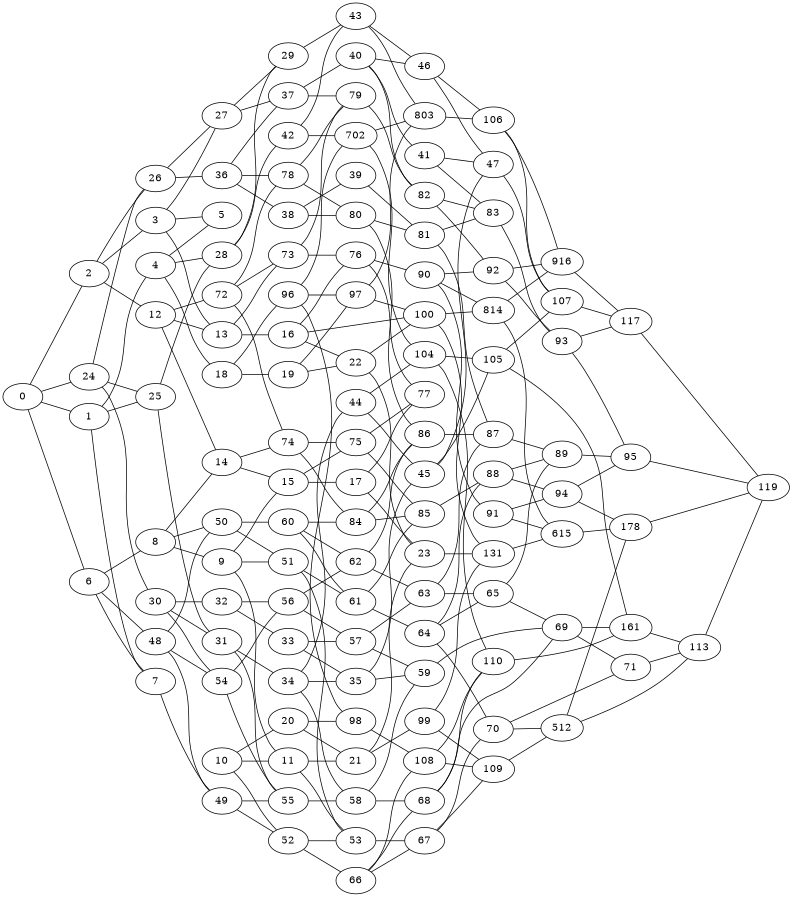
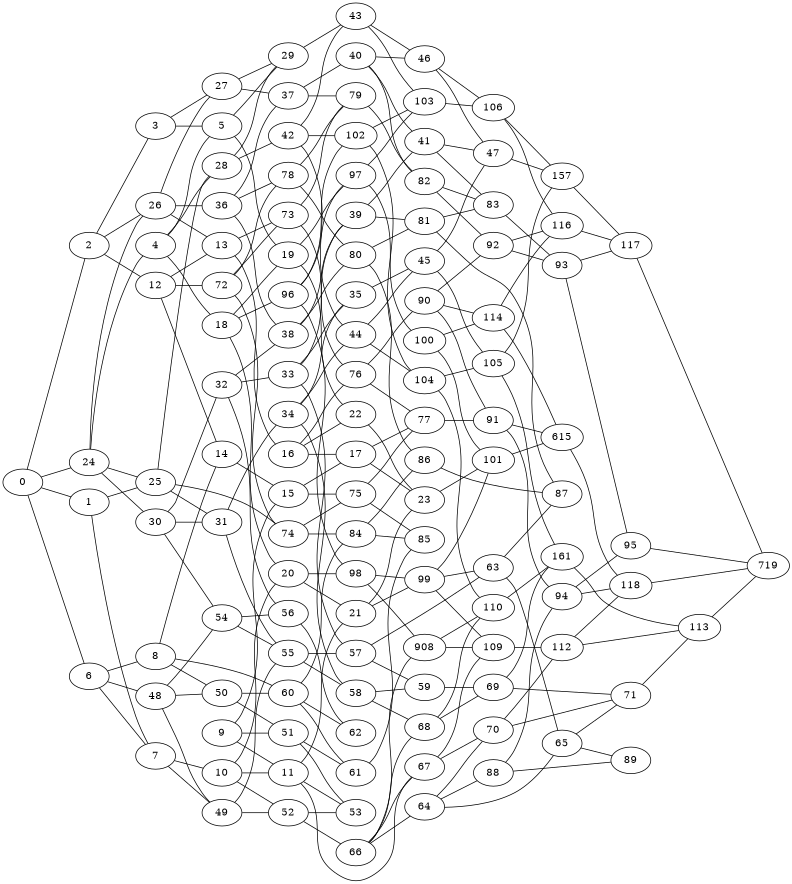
none -> (251, 96)
(425, 116) -> (425, 102)
(356, 136) -> (356, 136)
none -> (391, 177)
none -> (254, 185)
none -> (321, 236)
(562, 262) -> (562, 226)
(188, 278) -> (187, 225)
none -> (321, 295)
(562, 302) -> (562, 176)
(493, 310) -> (493, 318)
(356, 325) -> (329, 454)
(124, 342) -> (106, 349)
(384, 343) -> none
none -> (249, 364)
none -> (250, 411)
none -> (459, 420)
(529, 445) -> none
(255, 452) -> (228, 497)
(599, 456) -> none
(768, 487) -> (768, 566)
(454, 497) -> none
(385, 524) -> none
(631, 527) -> (631, 586)
(189, 552) -> (225, 669)
(493, 554) -> (493, 460)
none -> (390, 577)
(396, 580) -> (459, 574)
(528, 611) -> (596, 719)
(385, 615) -> (389, 830)
(327, 625) -> (322, 653)
(387, 678) -> none
(562, 728) -> (562, 647)
(425, 761) -> (425, 647)
none -> (192, 765)
(395, 841) -> (359, 880)
